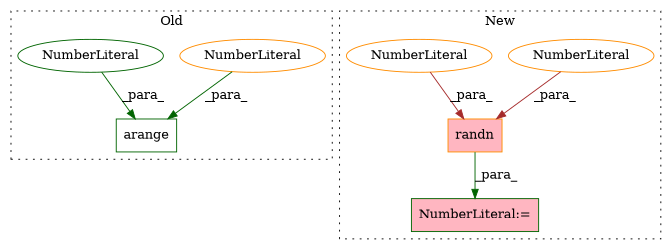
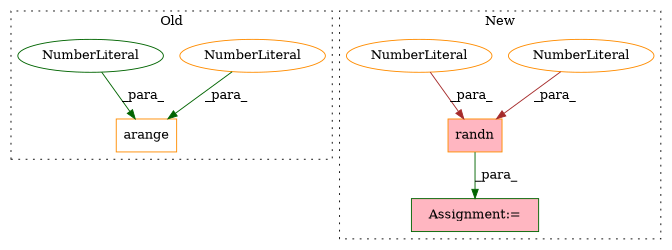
(146, 135) -> (146, 135)
(475, 215) -> (475, 215)
